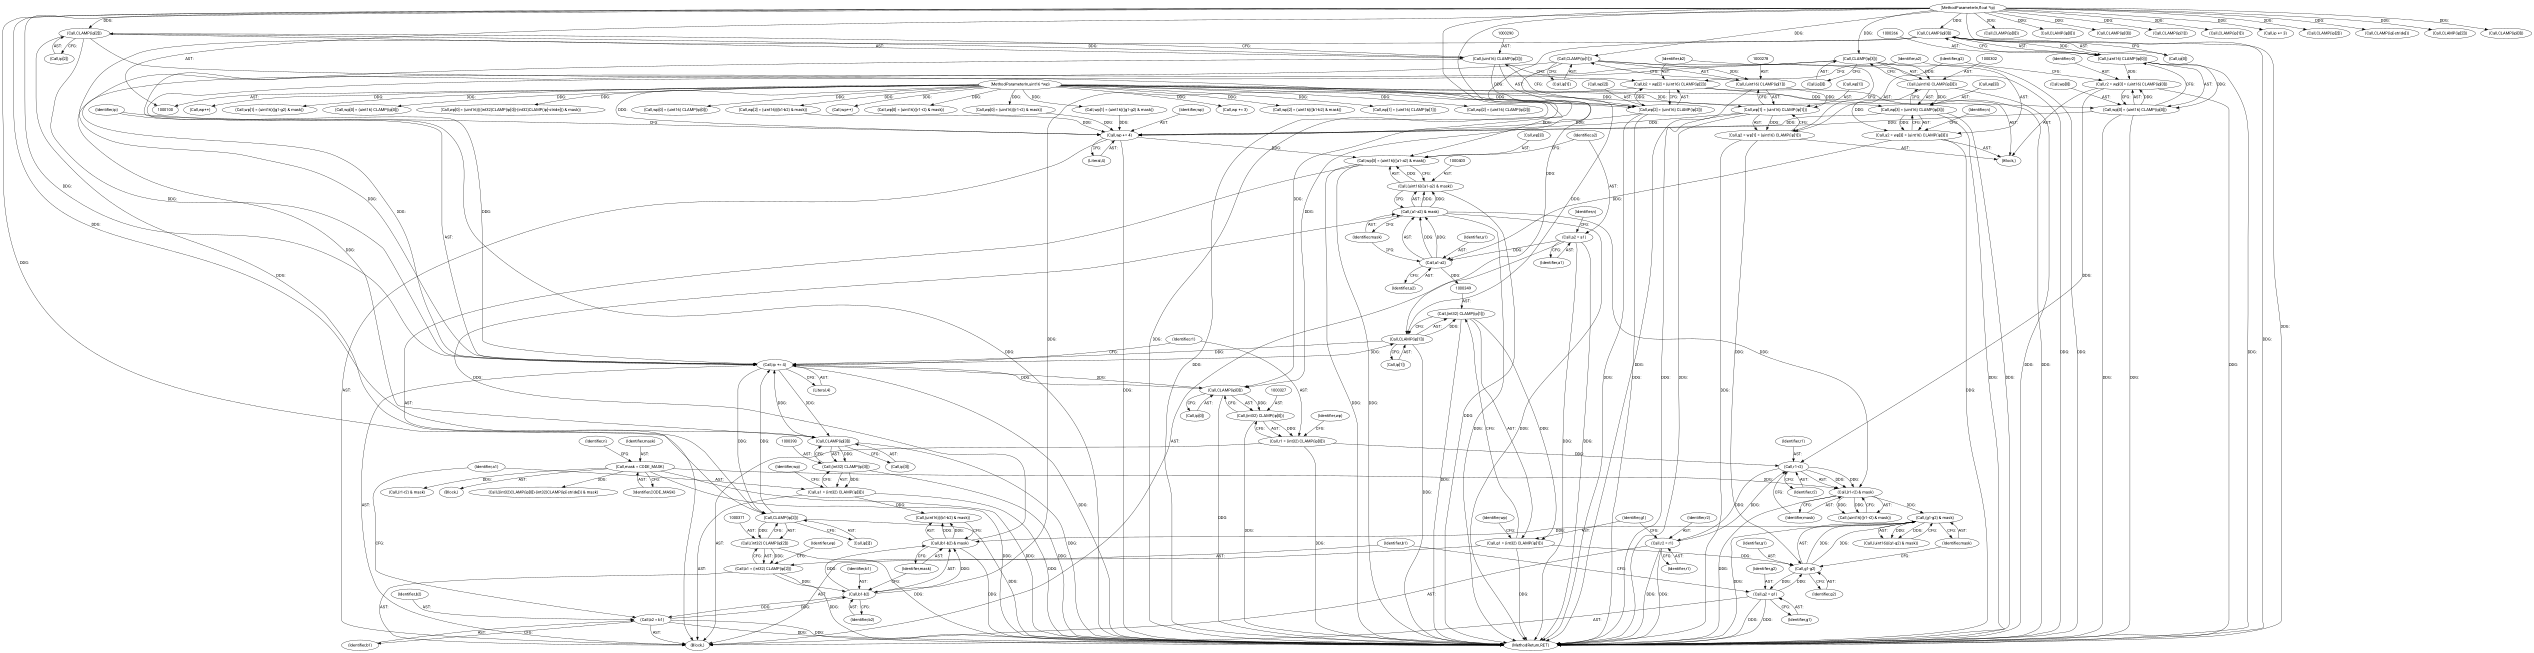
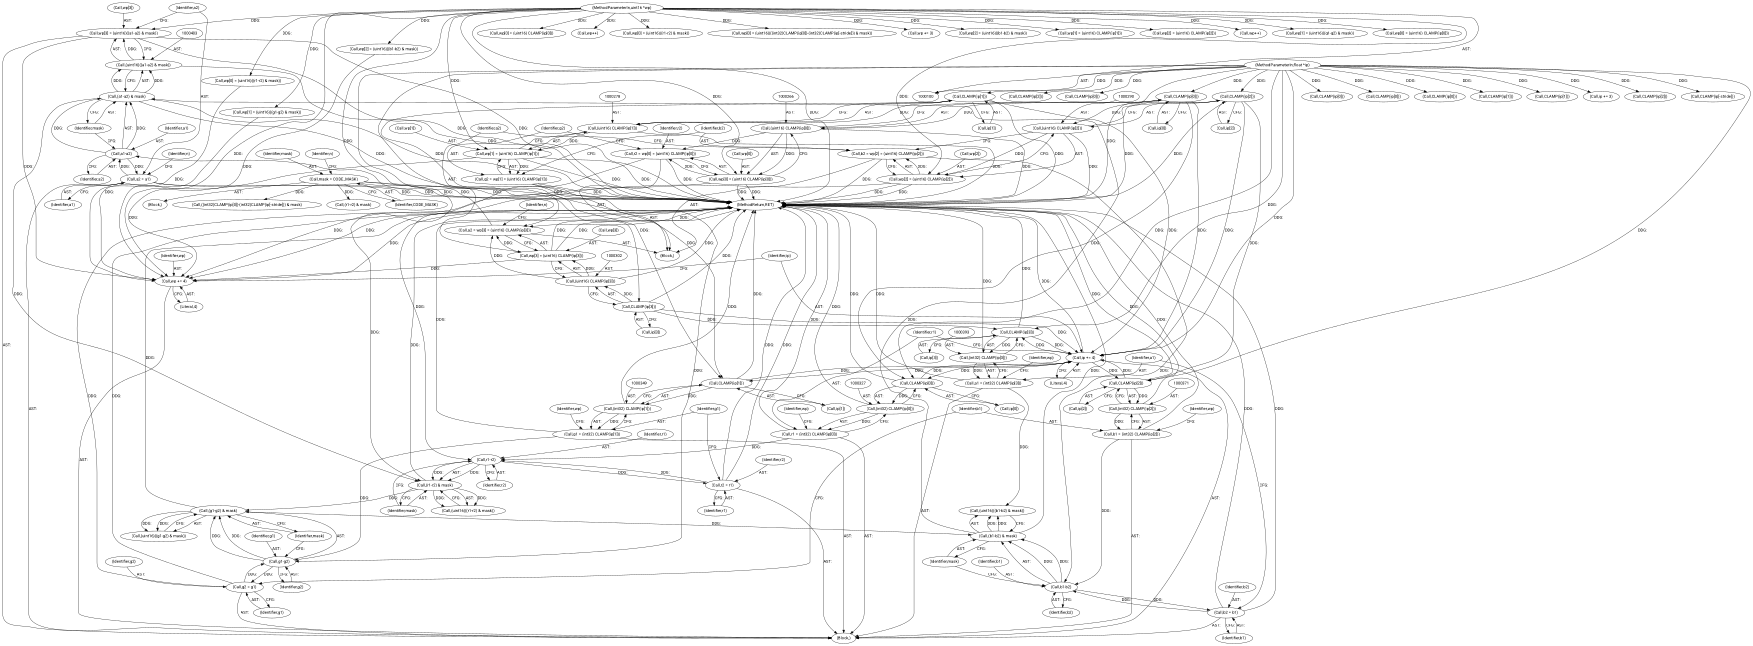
(1245, 147) -> (28, 182)
(1448, 275) -> (133, 165)
(1987, 587) -> (638, 224)
